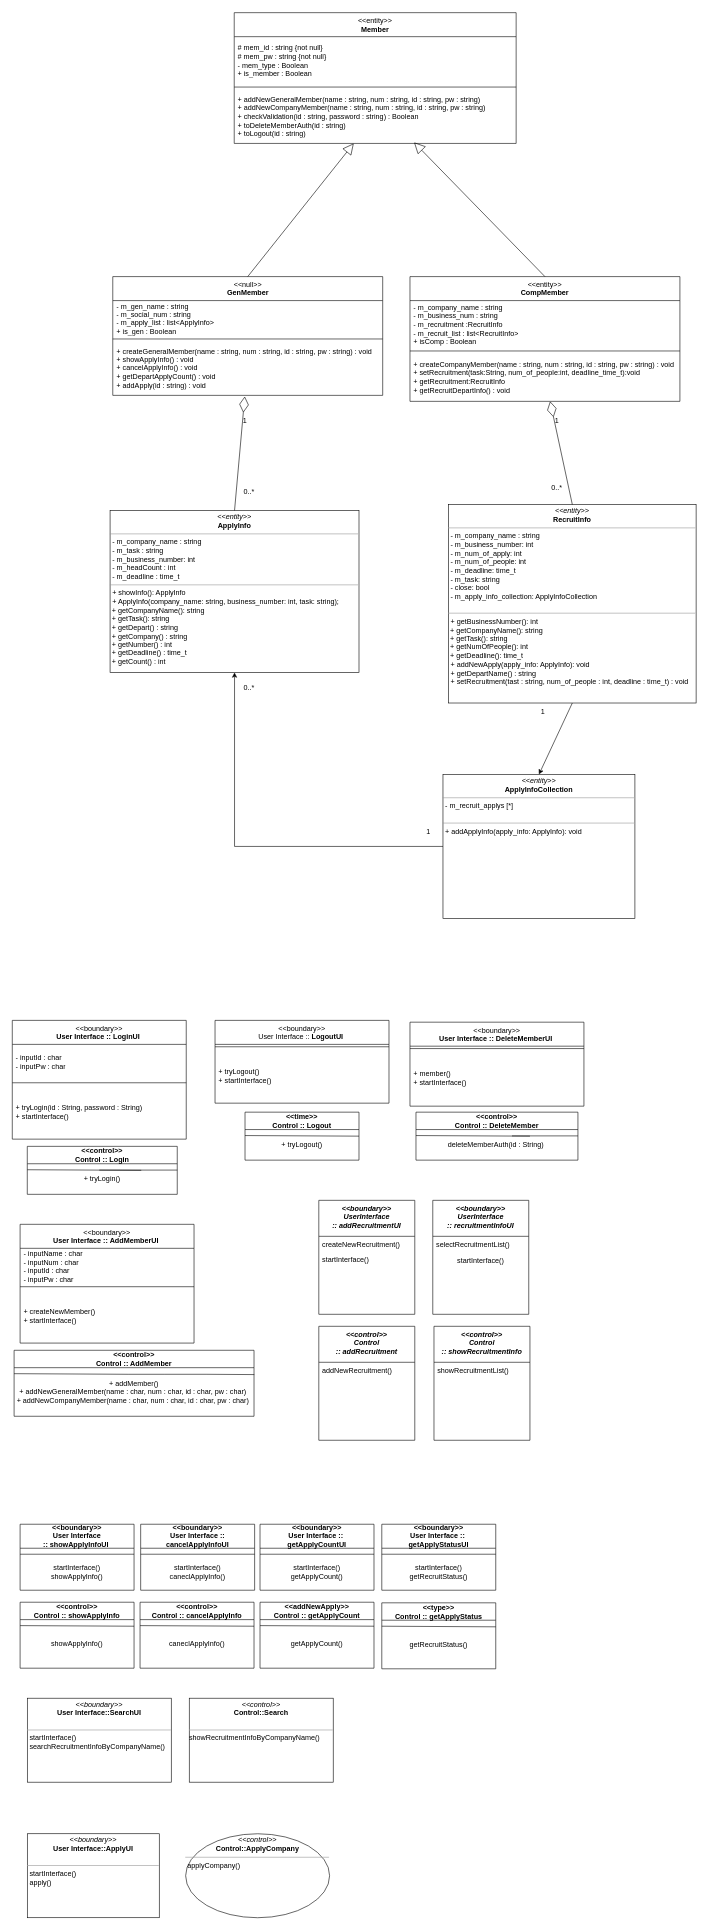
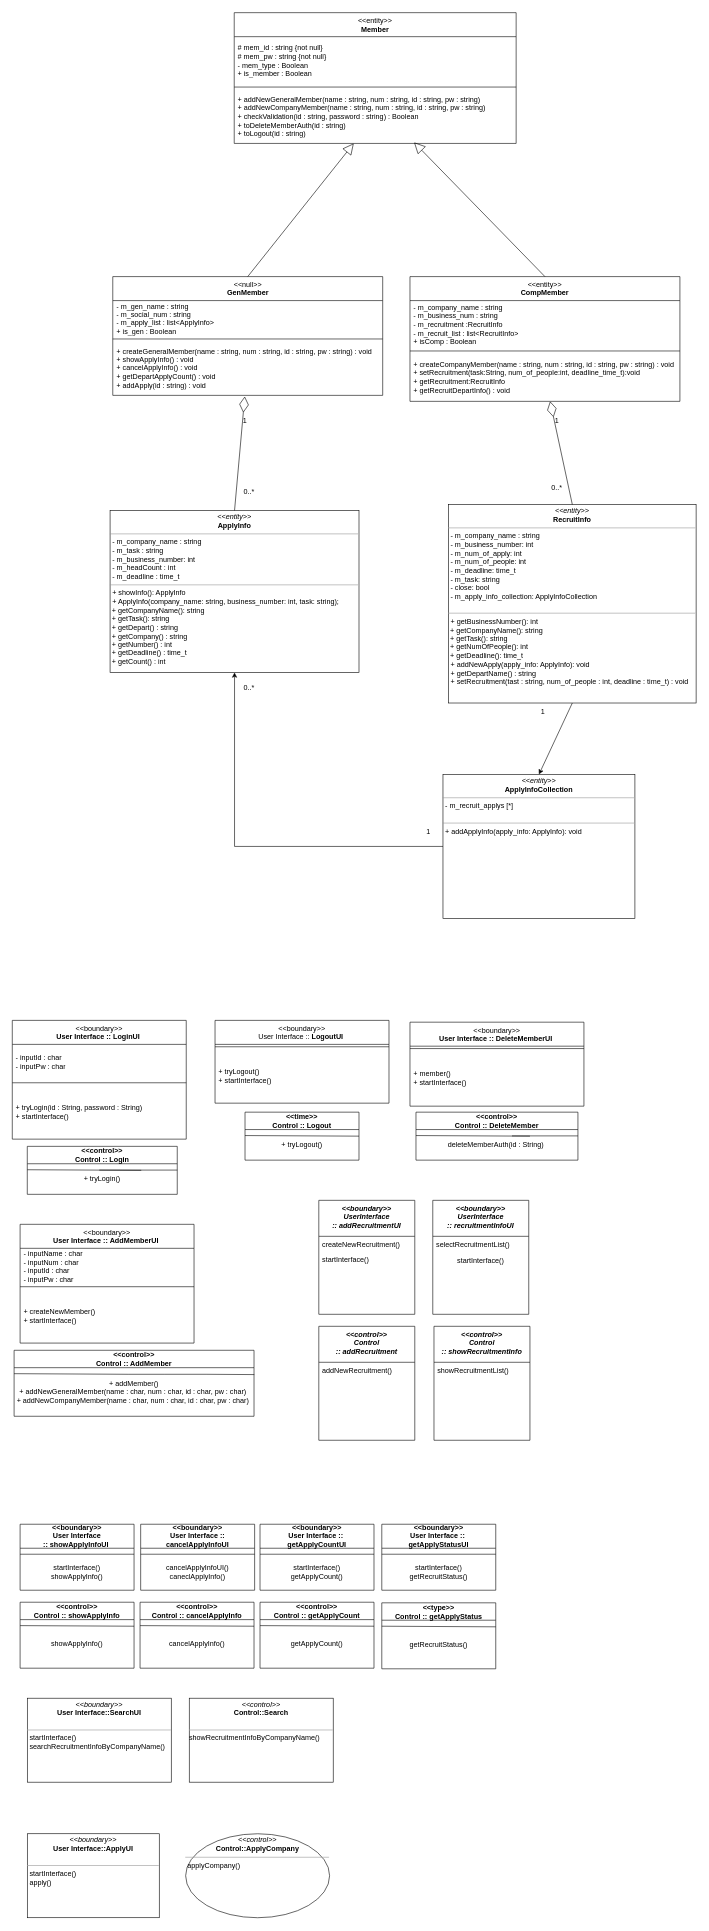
(198, 1572) -> (198, 1572)
(317, 1611) -> (317, 1611)
(197, 1644) -> (197, 1644)
